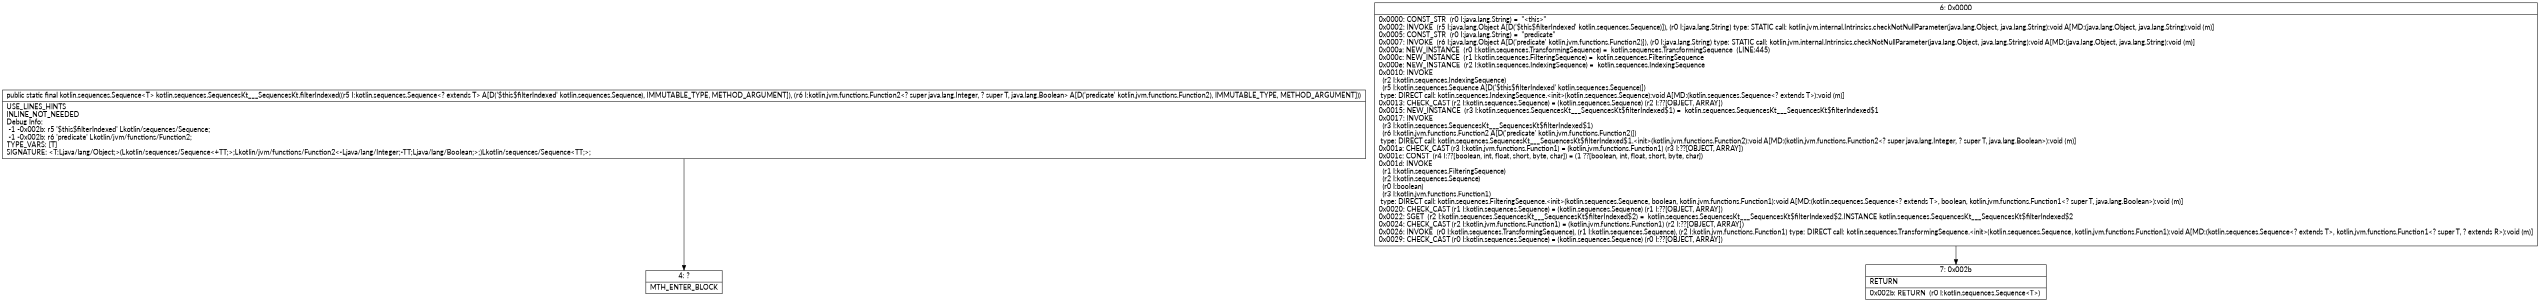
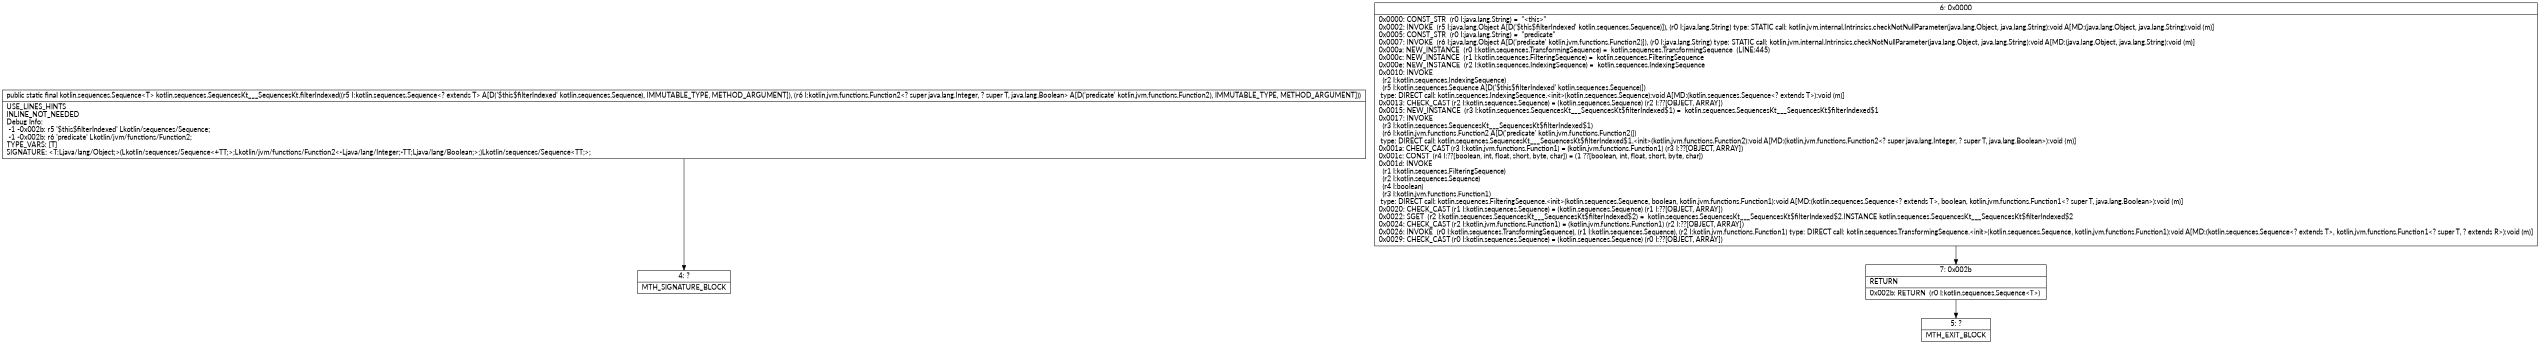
(1401, 187) -> (1401, 187)
(684, 288) -> (684, 288)
none -> (1956, 330)
